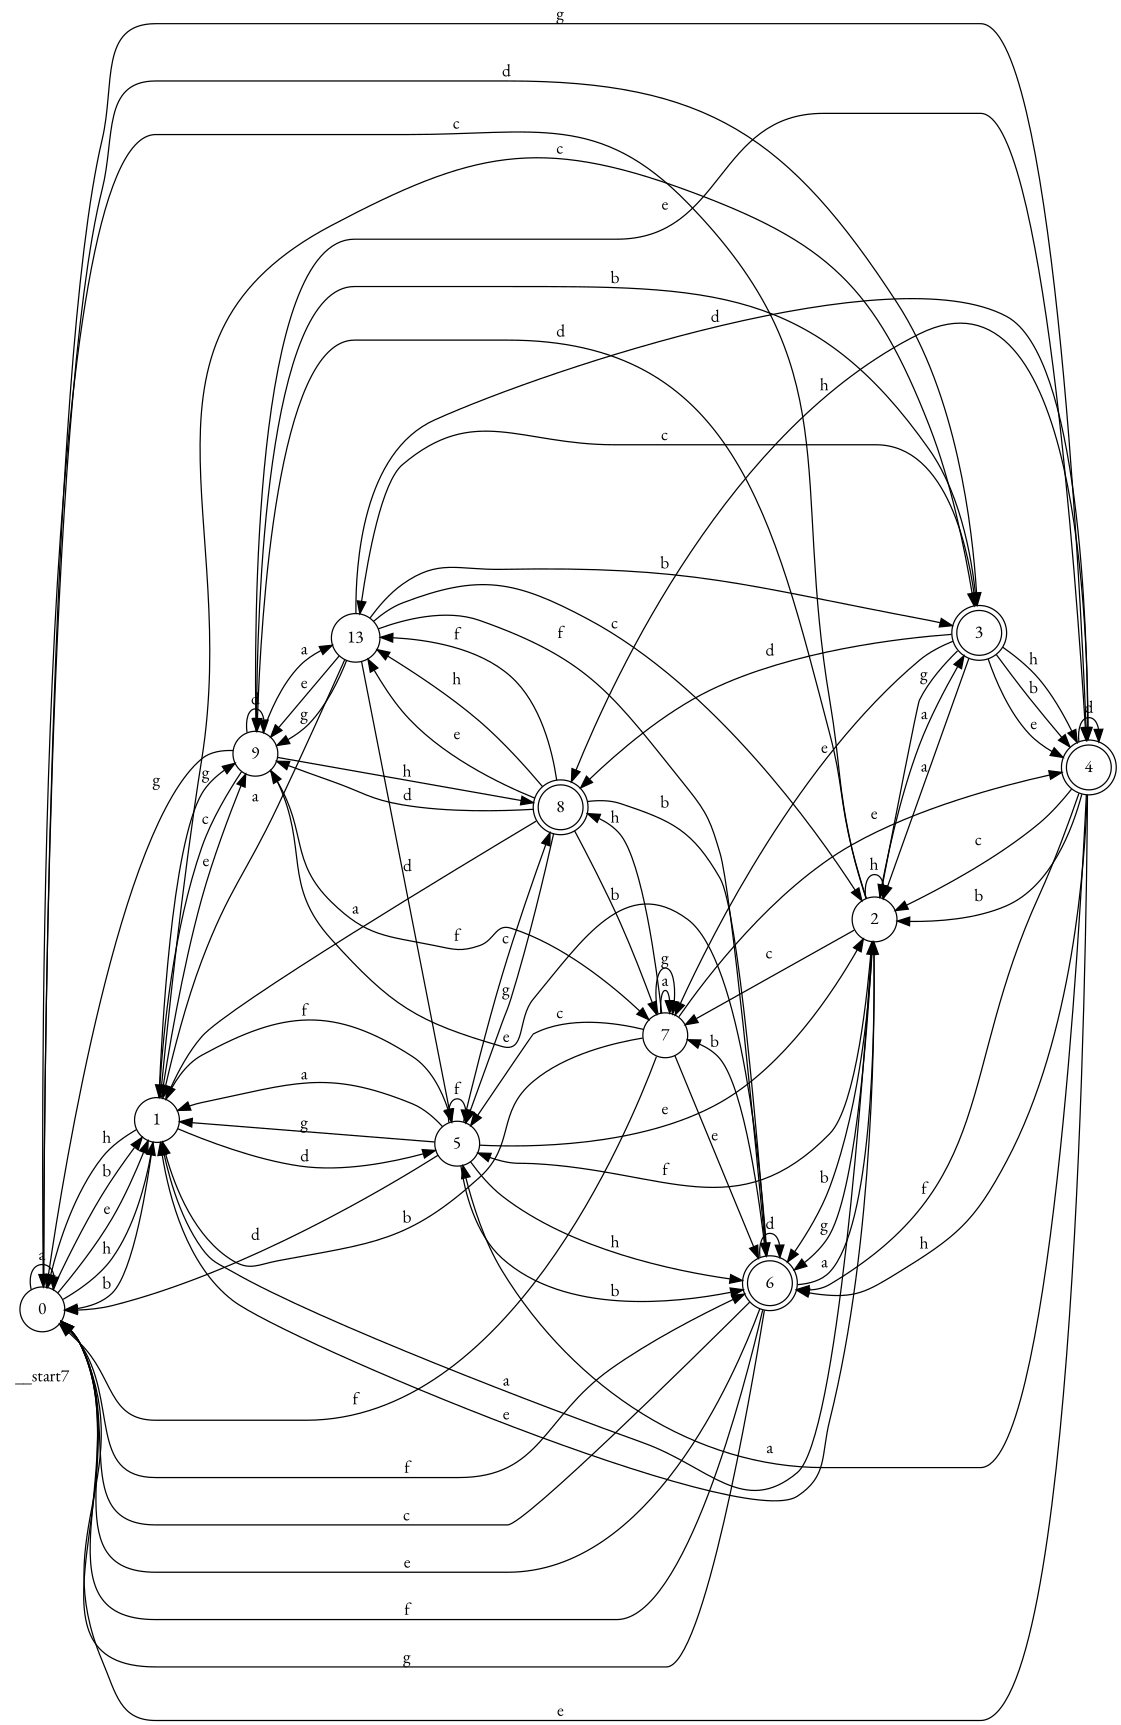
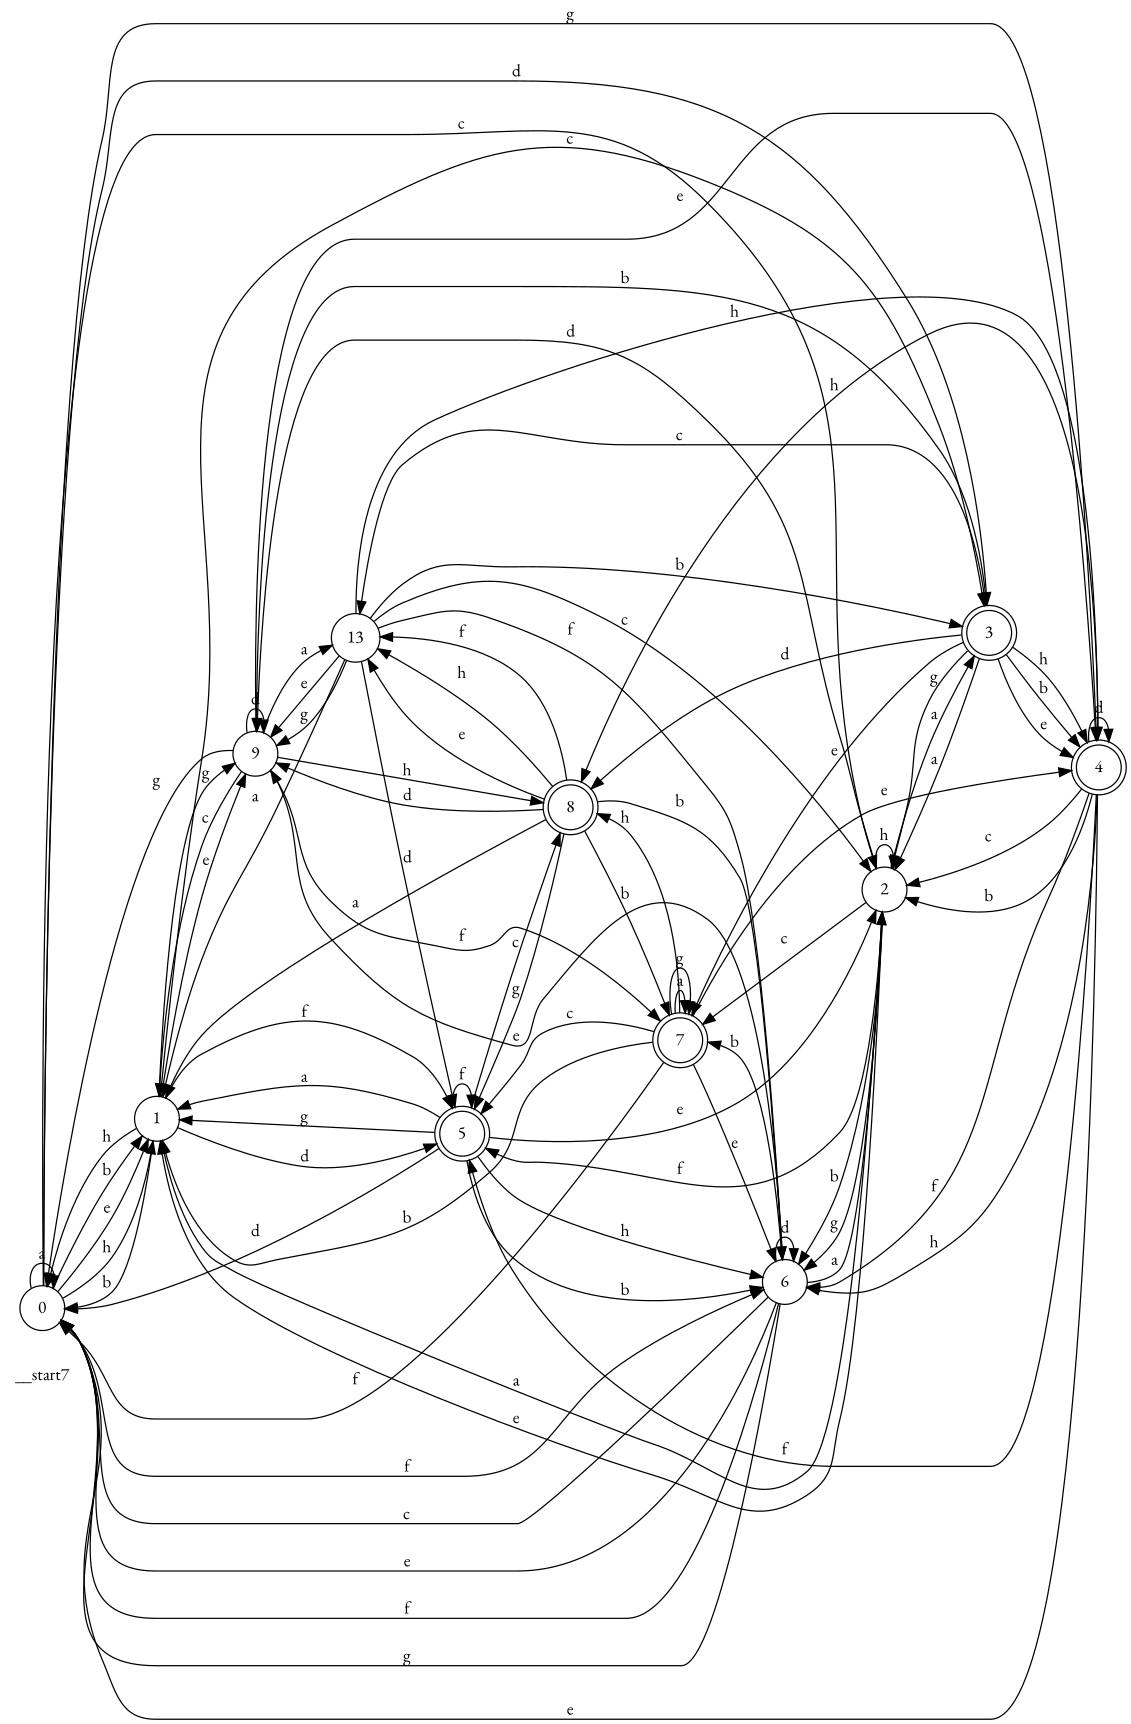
(218, 135) -> (202, 135)
(715, 317) -> (735, 312)
(665, 1035) -> (680, 1040)
(457, 1144) -> (462, 1134)
(770, 1283) -> (785, 1282)
(770, 1448) -> (785, 1450)
